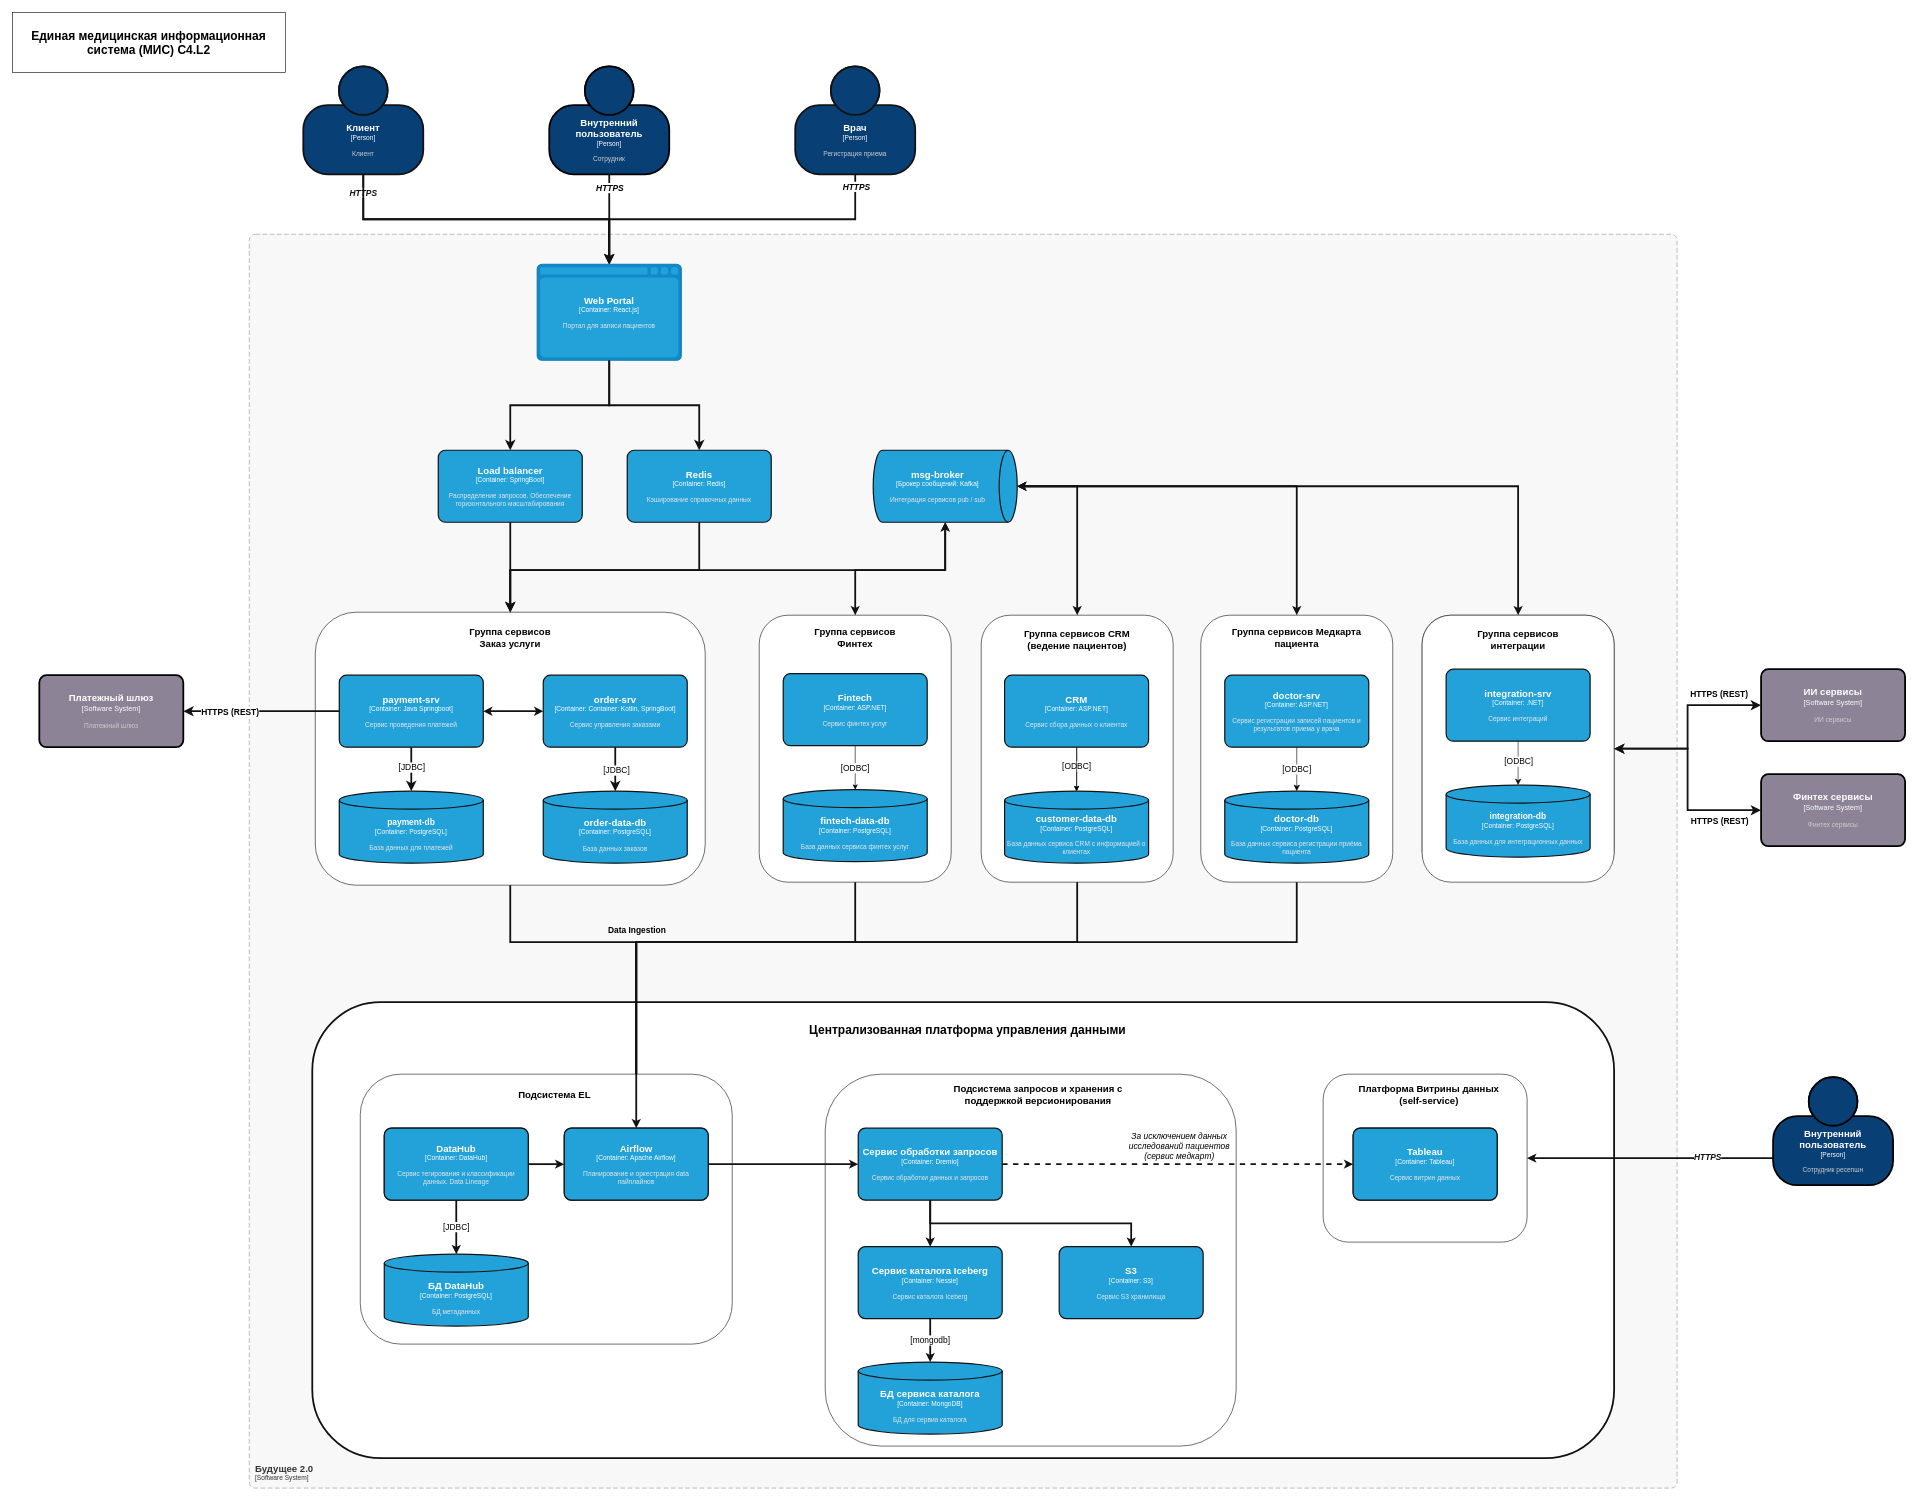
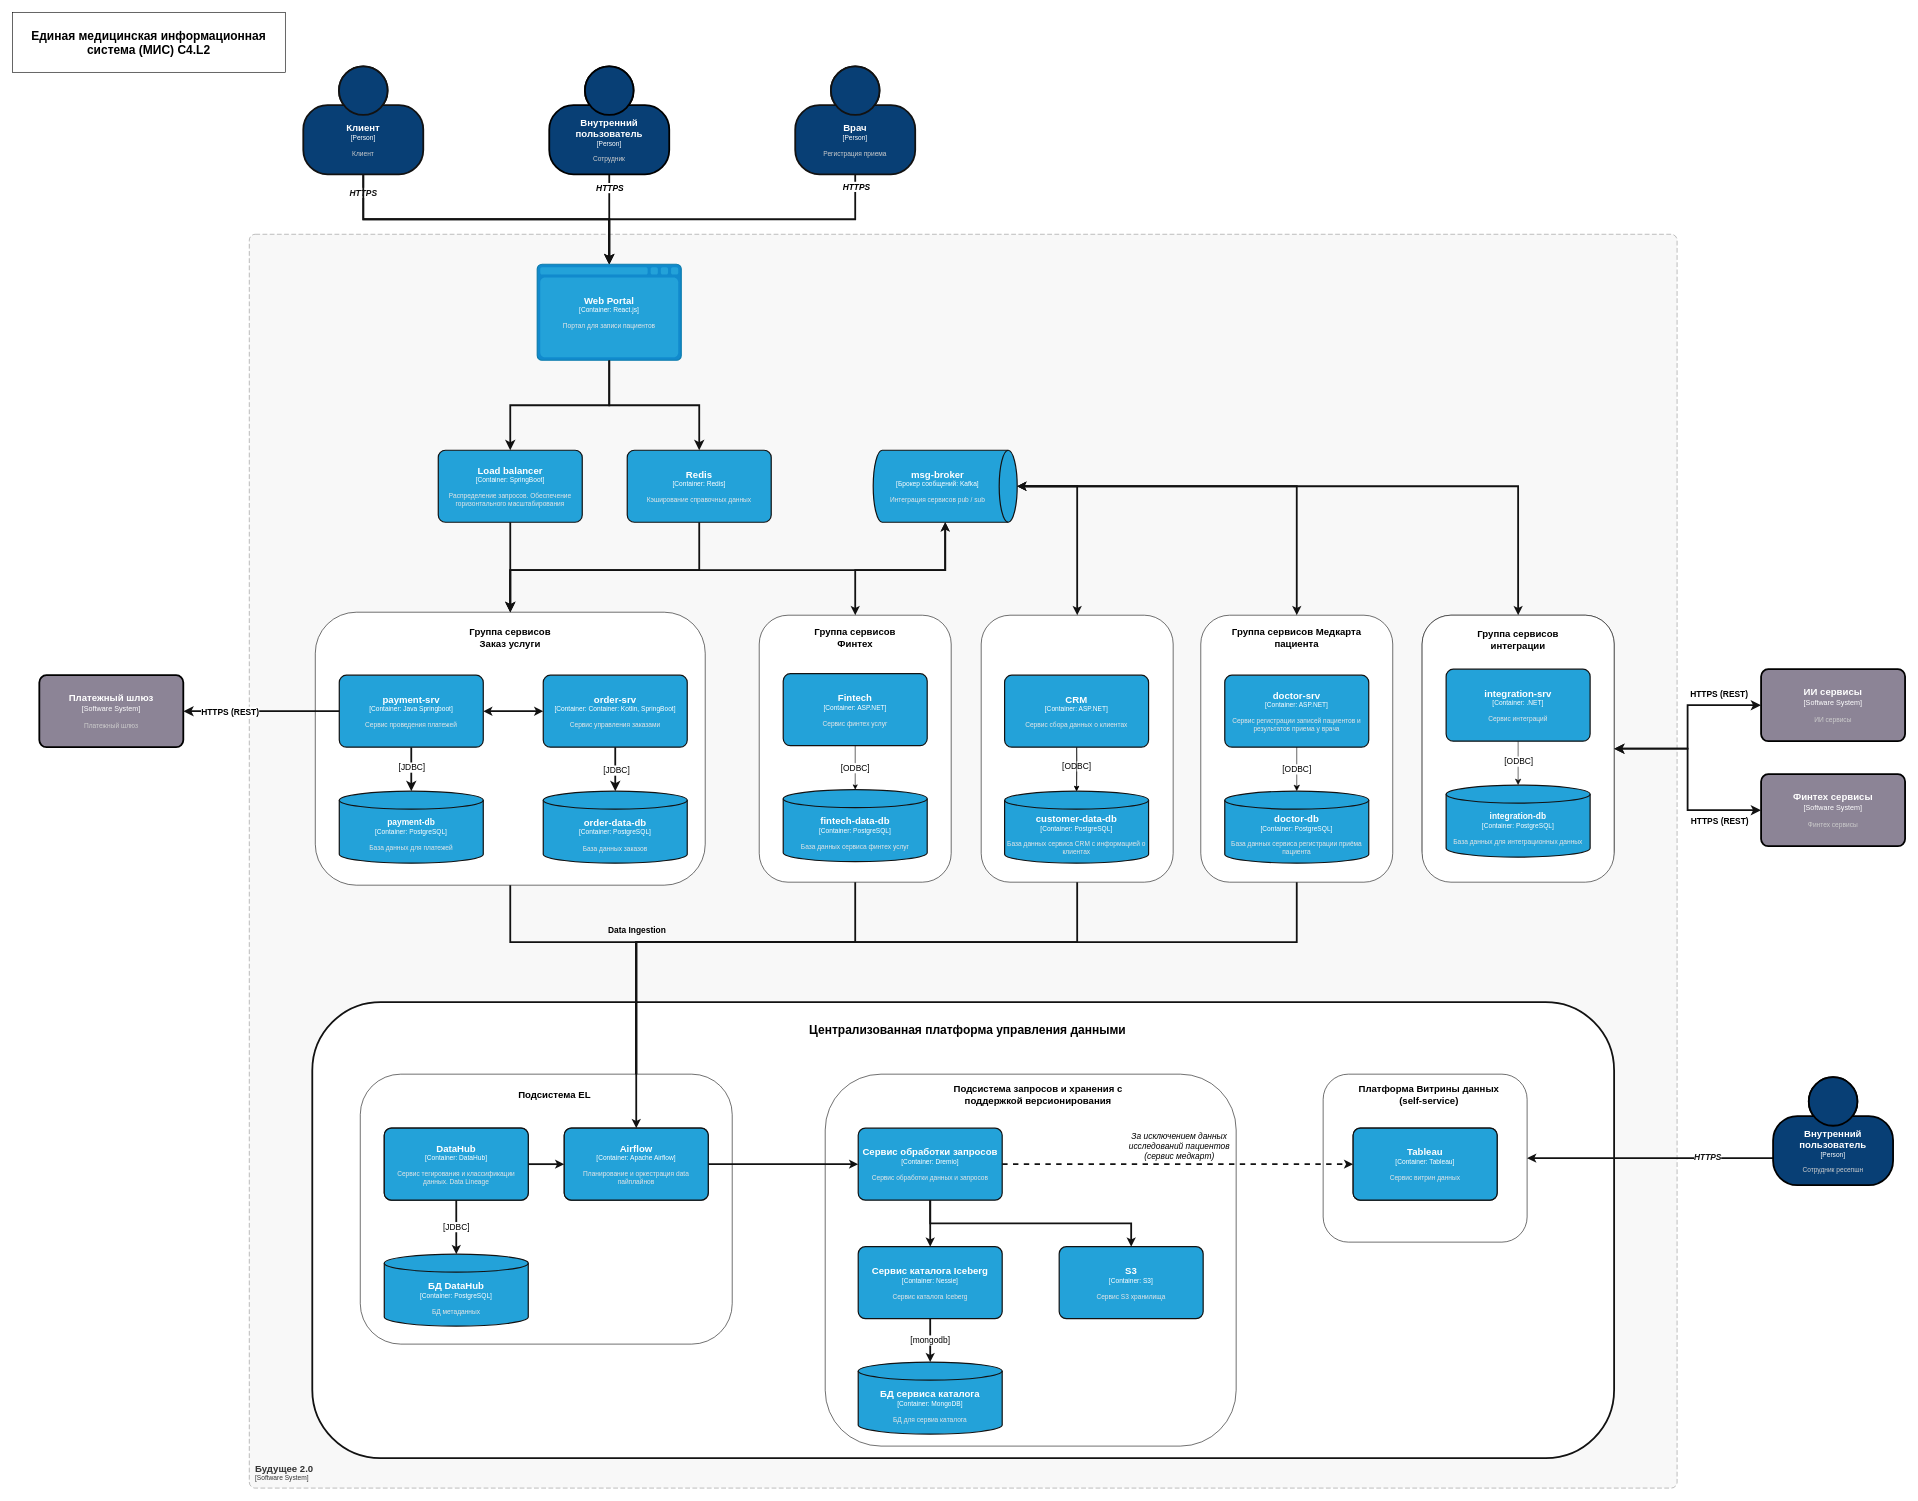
(1077, 639) -> none
